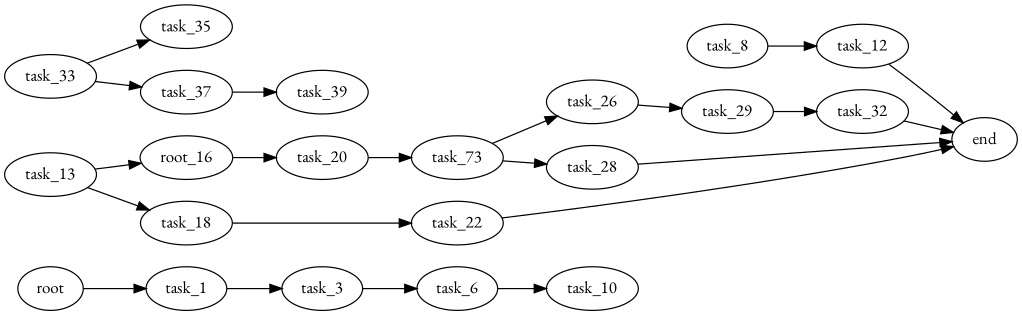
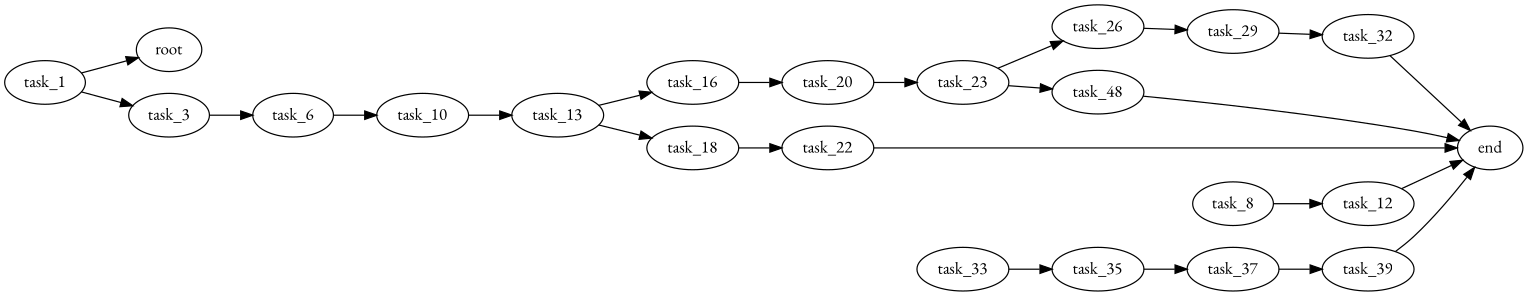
(112, 84) -> (1159, 269)
none -> (484, 115)
(186, 158) -> (693, 82)
(457, 158) -> (963, 82)
(592, 167) -> (1098, 92)
none -> (1433, 217)
(108, 289) -> (104, 67)
